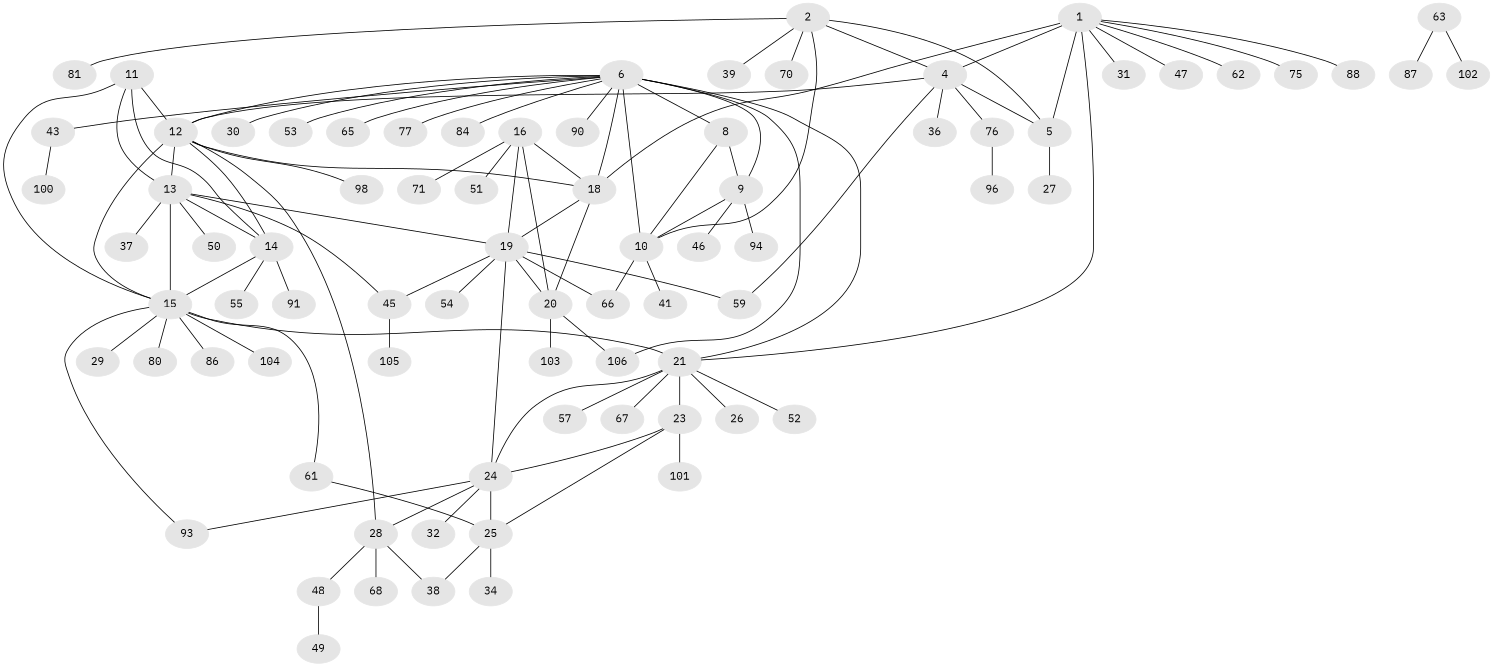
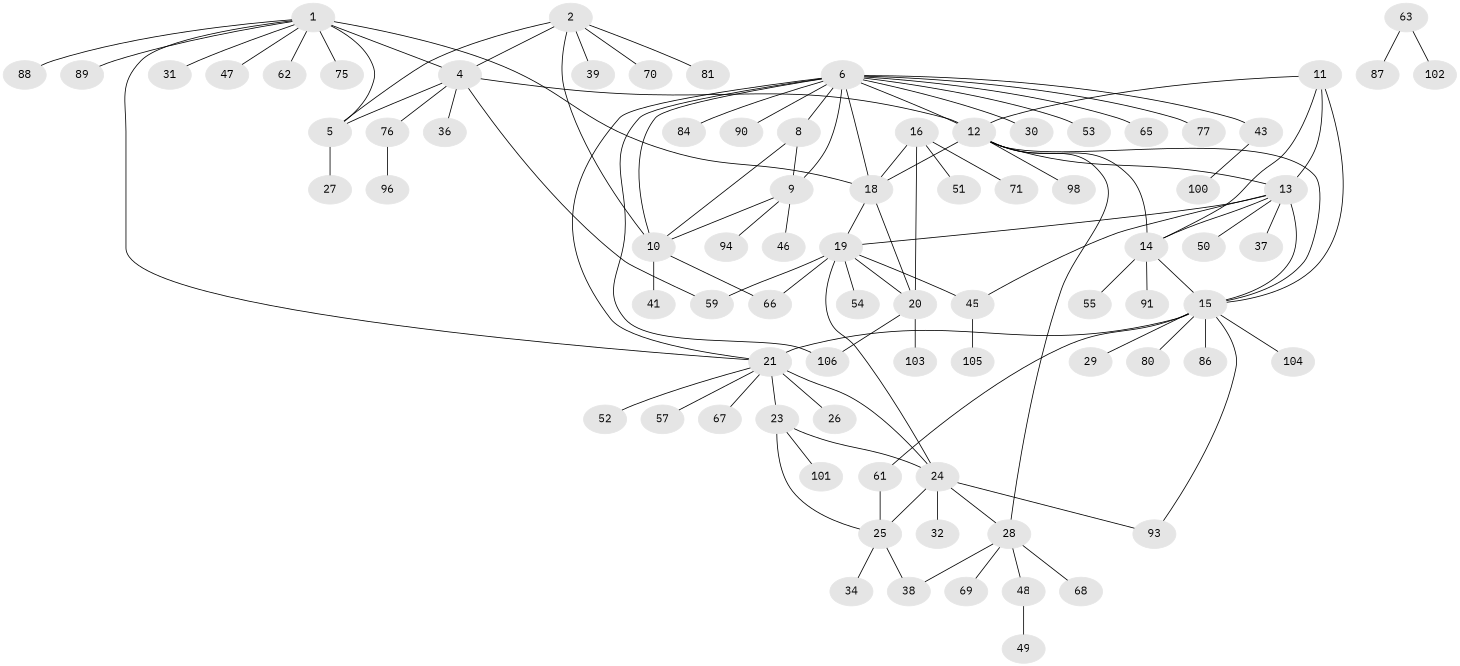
none -> (82, 75)
(513, 190) -> none
none -> (966, 592)
